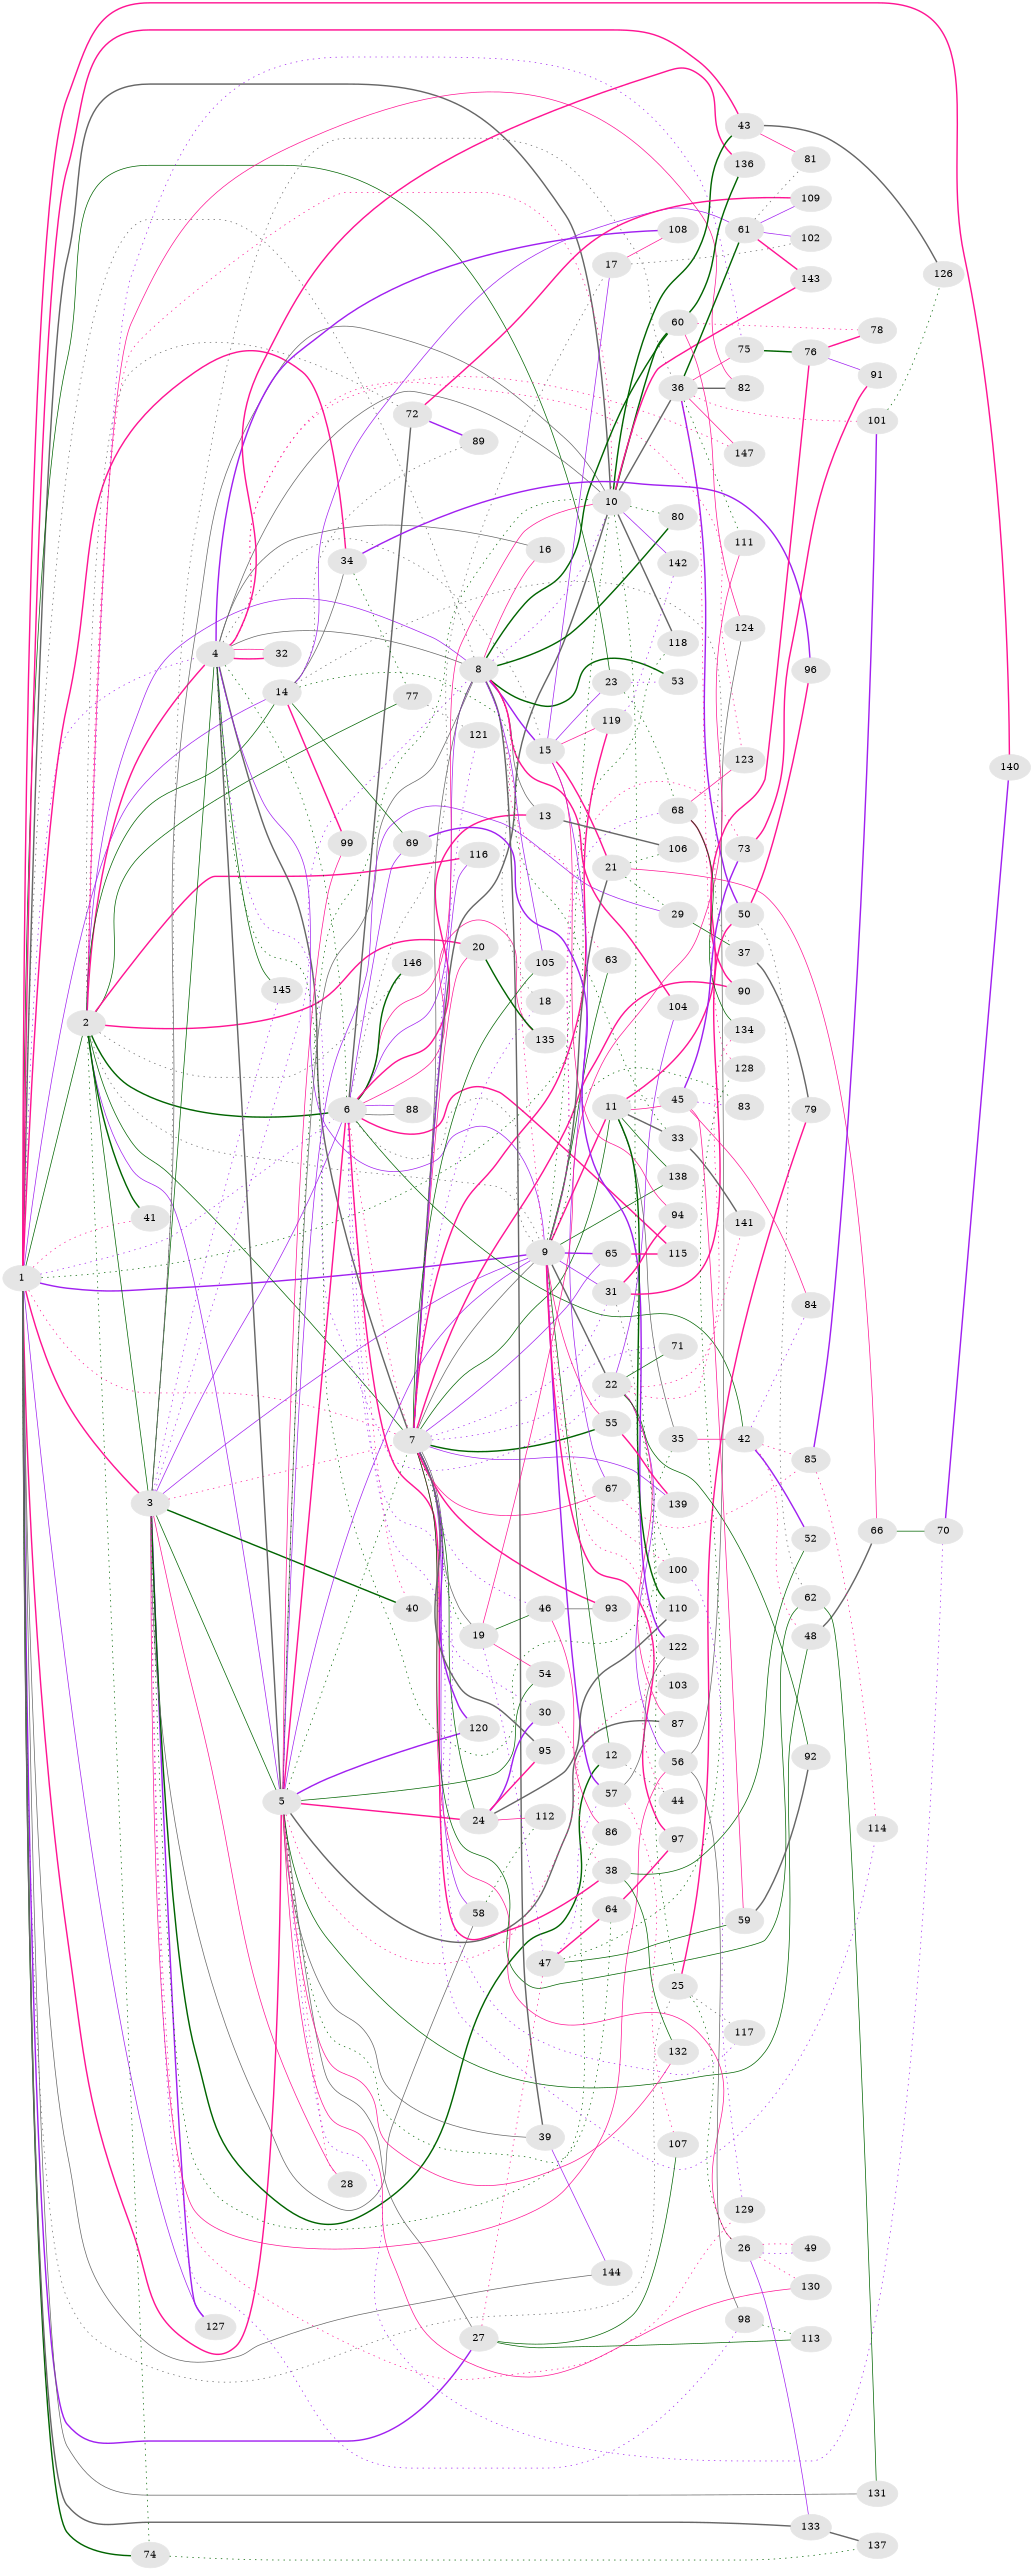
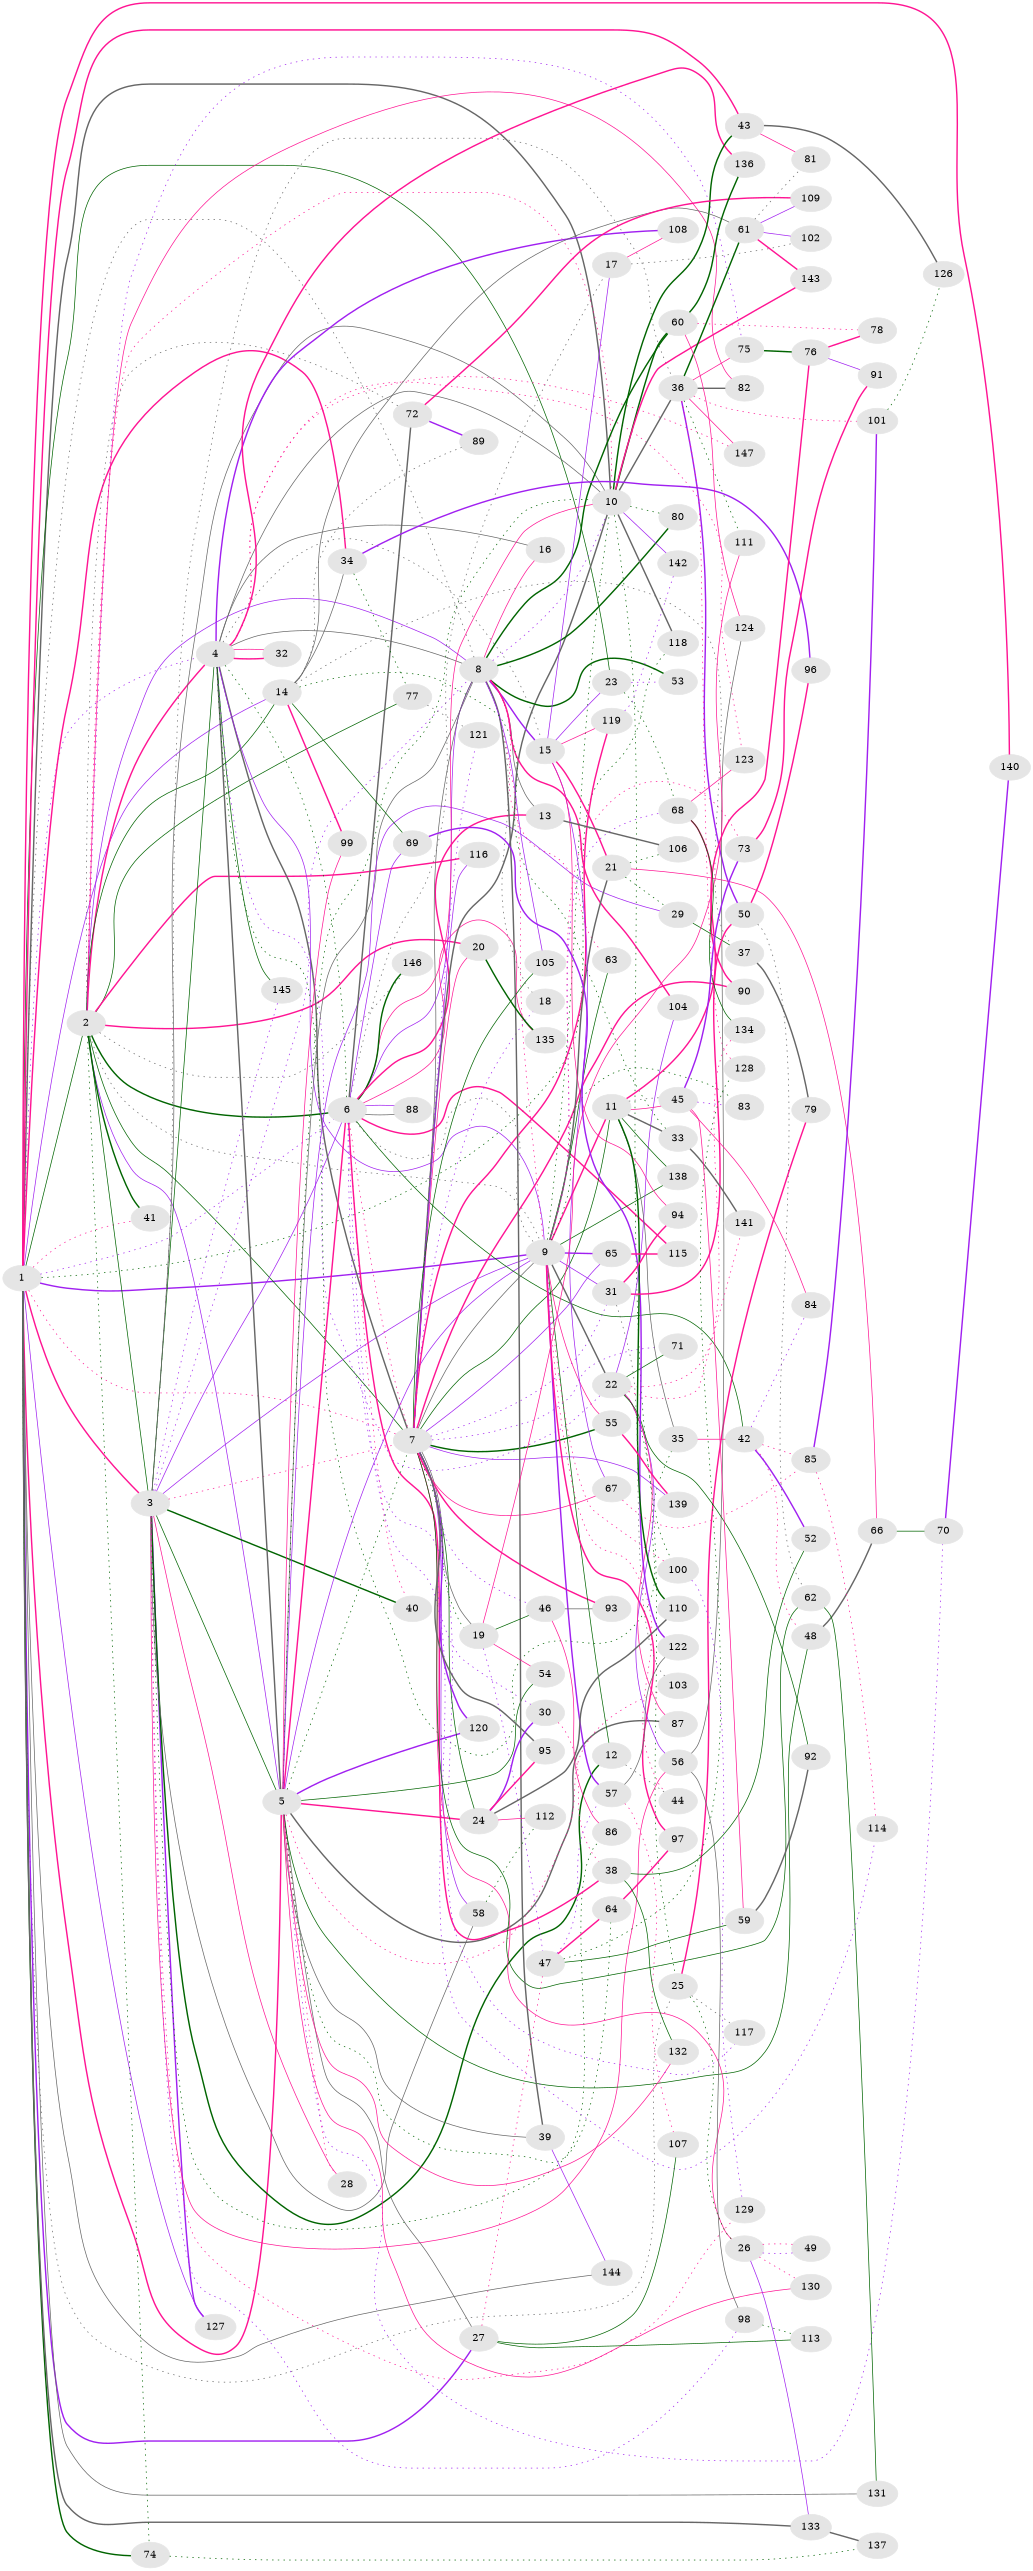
(422, 359) -> (422, 359)
